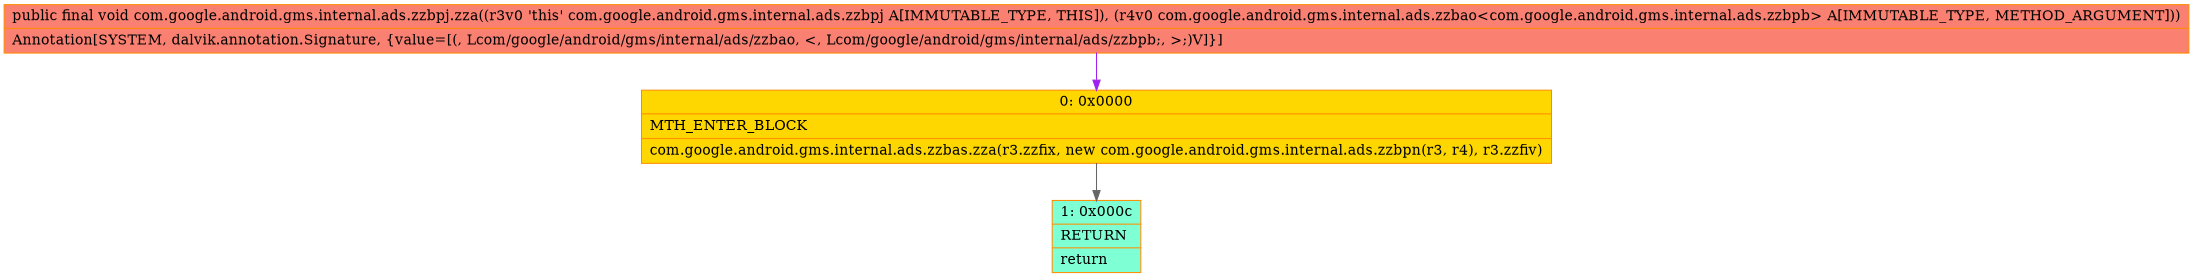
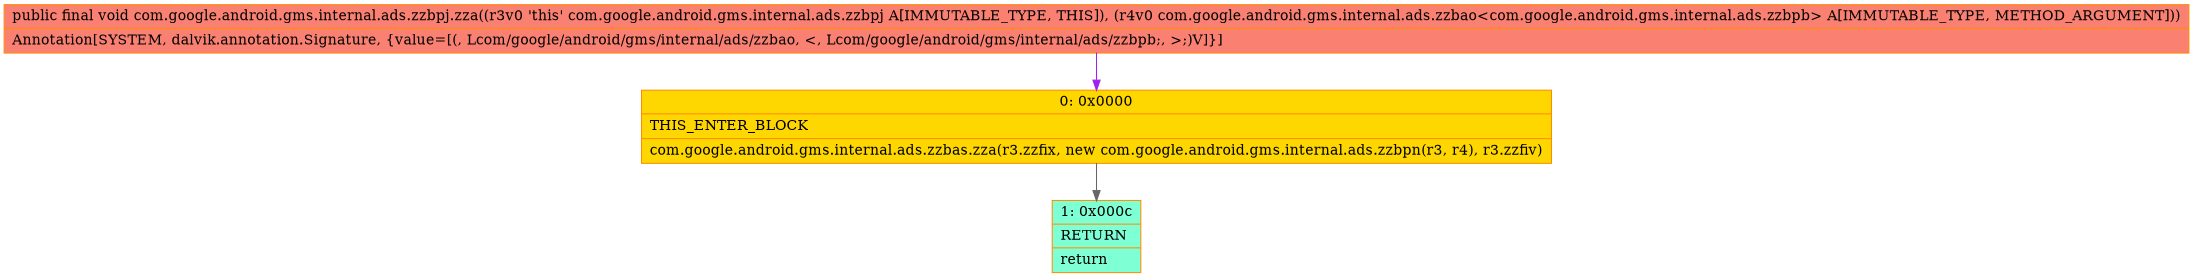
(729, 126) -> (729, 126)
